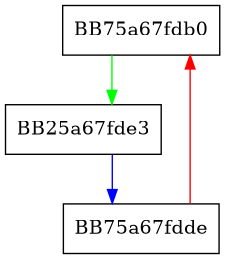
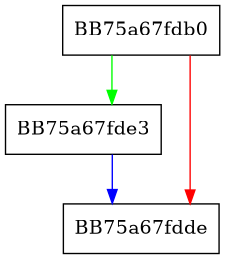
(83, 130) -> (83, 130)
(190, 136) -> (190, 123)
